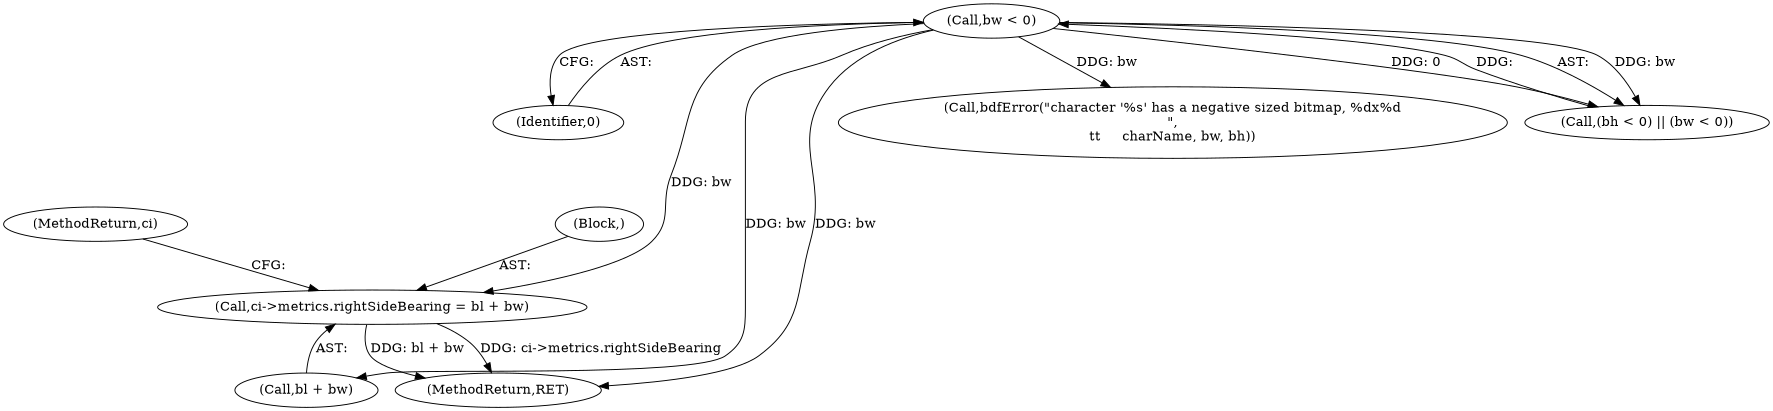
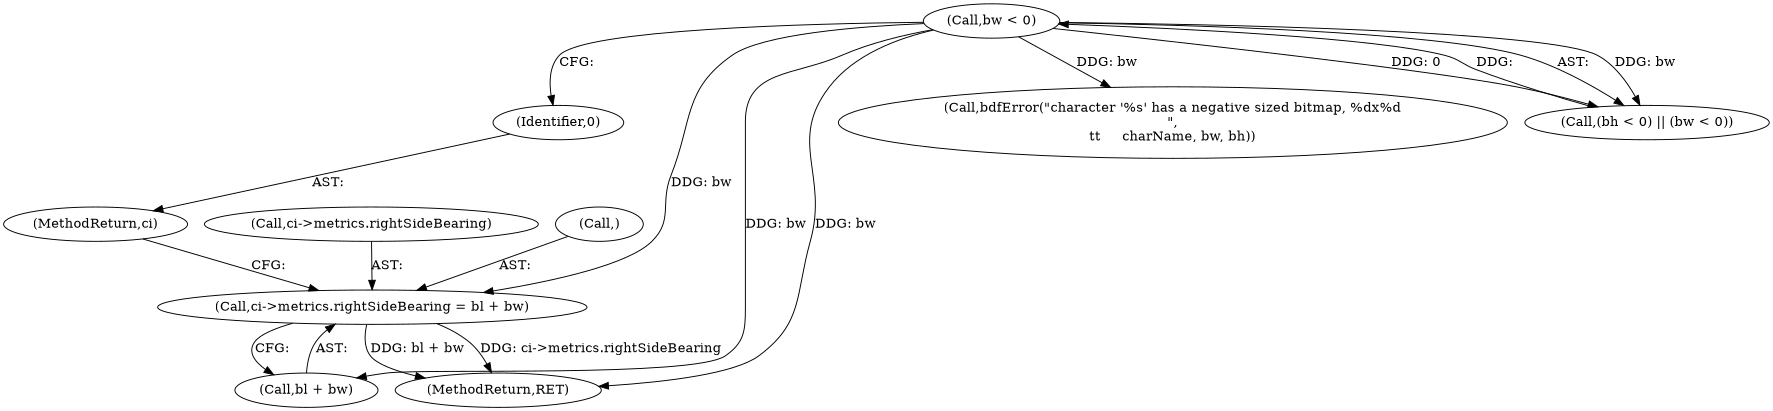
(702, 36) -> (336, 171)
none -> (371, 224)
(599, 224) -> (599, 224)
none -> (258, 338)
